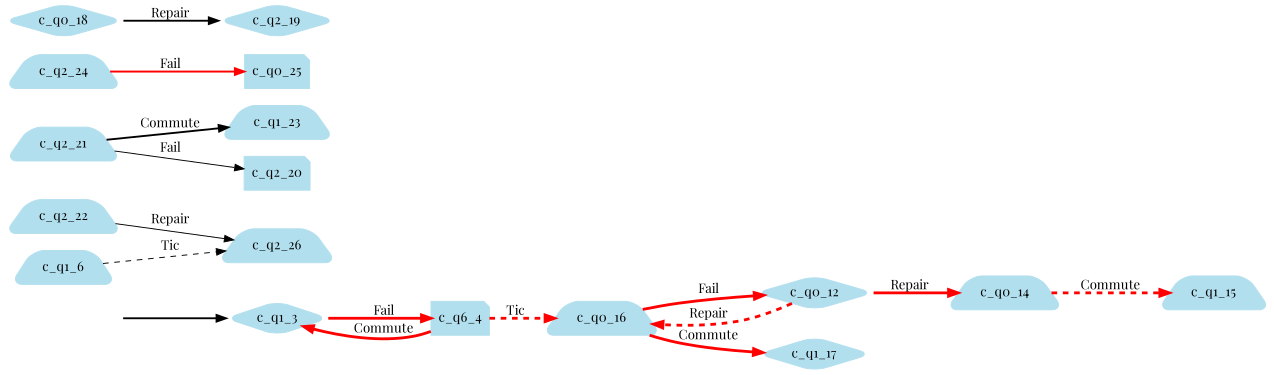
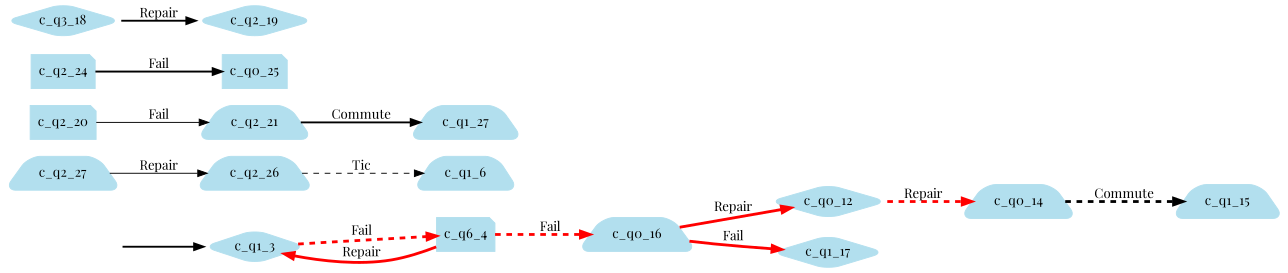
(63, 21) -> (63, 21)
(63, 72) -> (63, 72)
(172, 72) -> (154, 72)
(277, 122) -> (466, 122)
(174, 159) -> (148, 122)
(63, 217) -> (63, 173)
(160, 258) -> (358, 173)
(709, 290) -> (733, 208)
(911, 293) -> (925, 202)
(1106, 293) -> (1119, 202)
(516, 311) -> (550, 227)
(375, 318) -> (362, 240)
(729, 323) -> none
(384, 329) -> (362, 253)
(709, 336) -> (733, 237)
